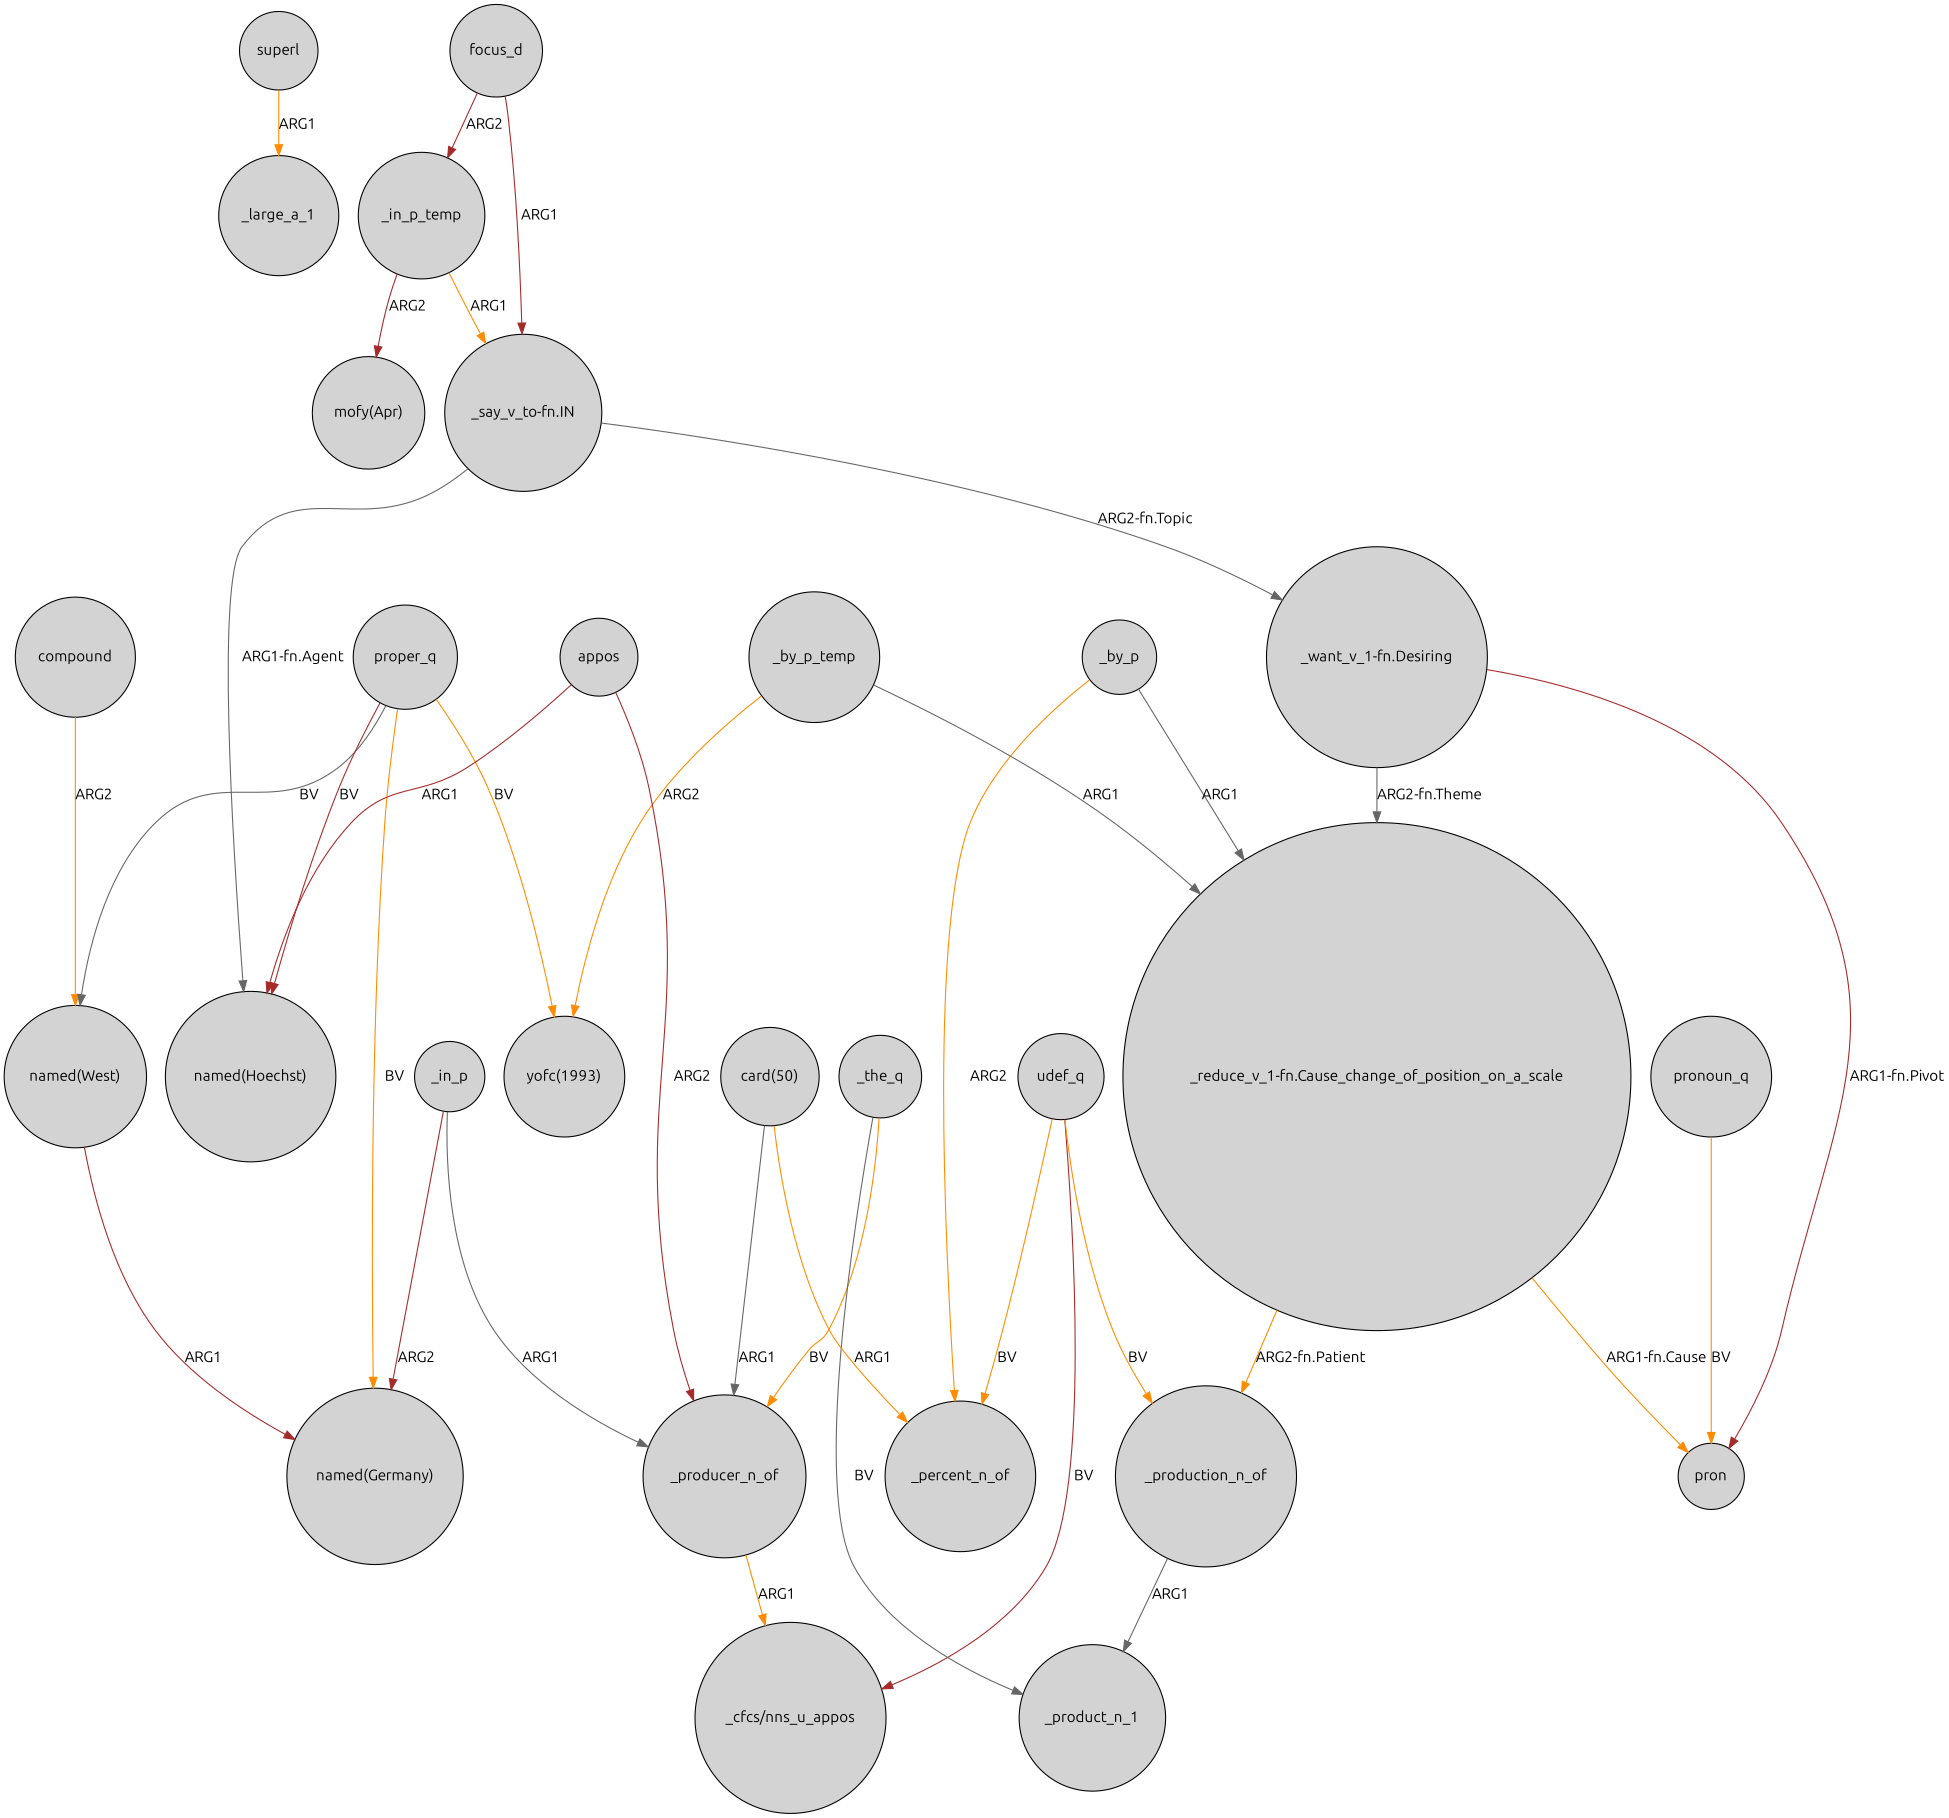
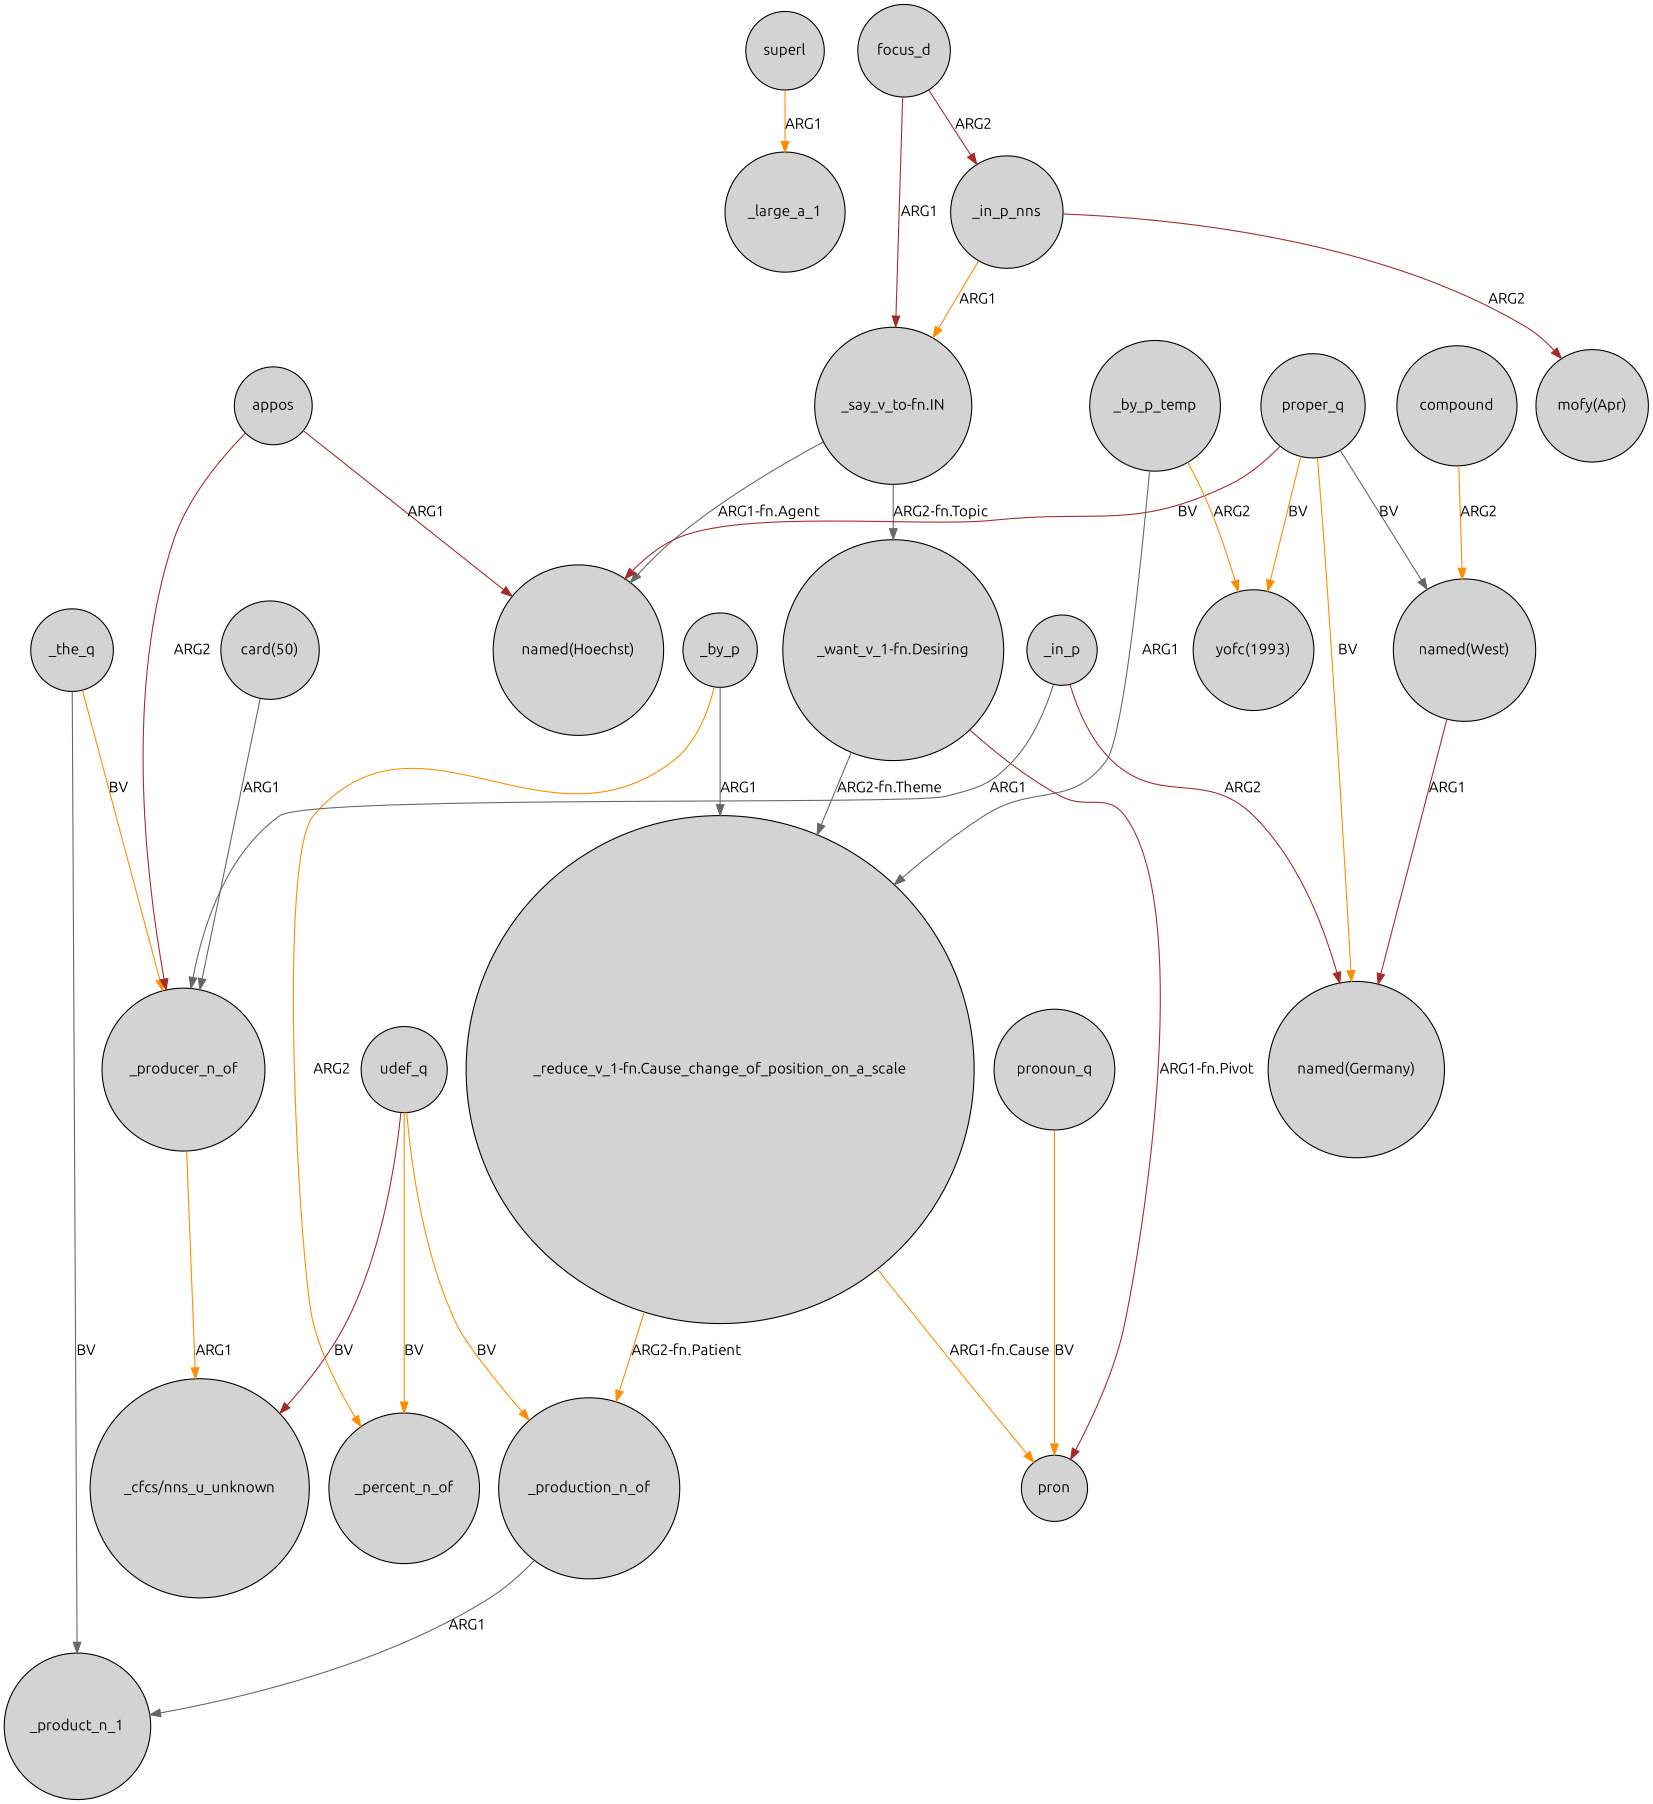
(422, 216) -> (1007, 212)
(809, 1283) -> none
(791, 1718) -> (200, 1488)
